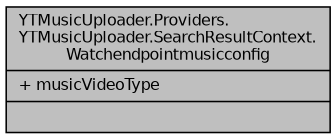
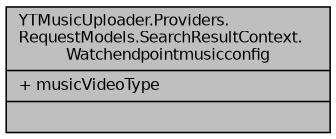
(168, 38) -> (161, 38)
